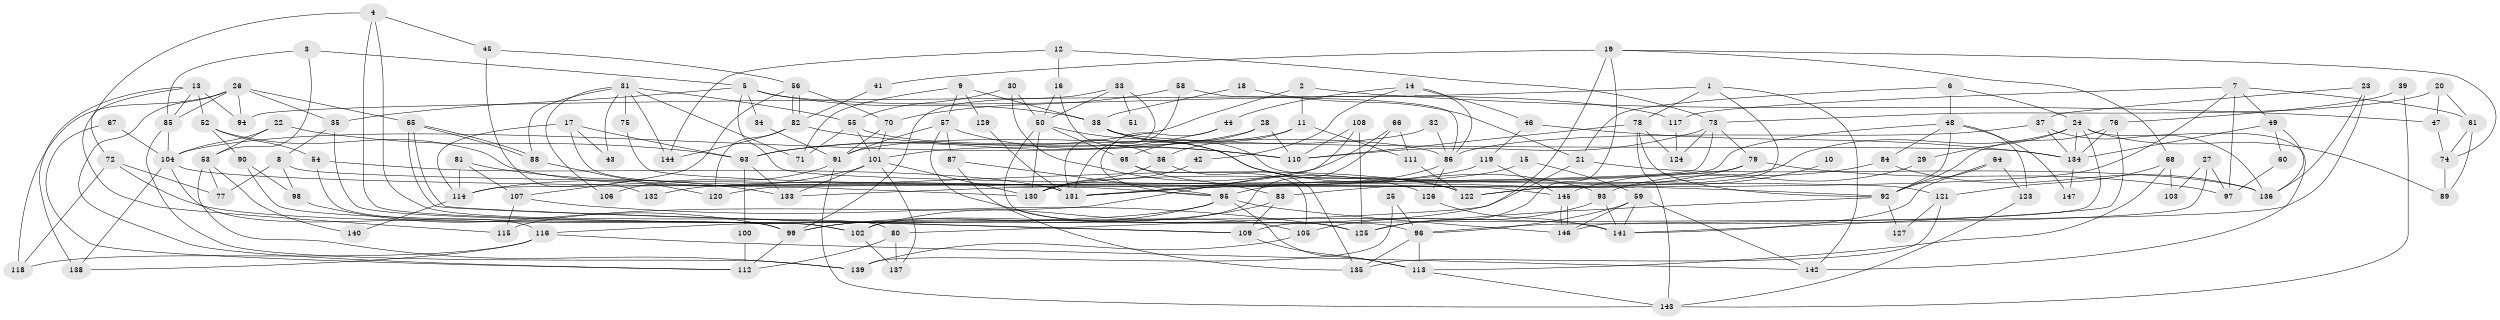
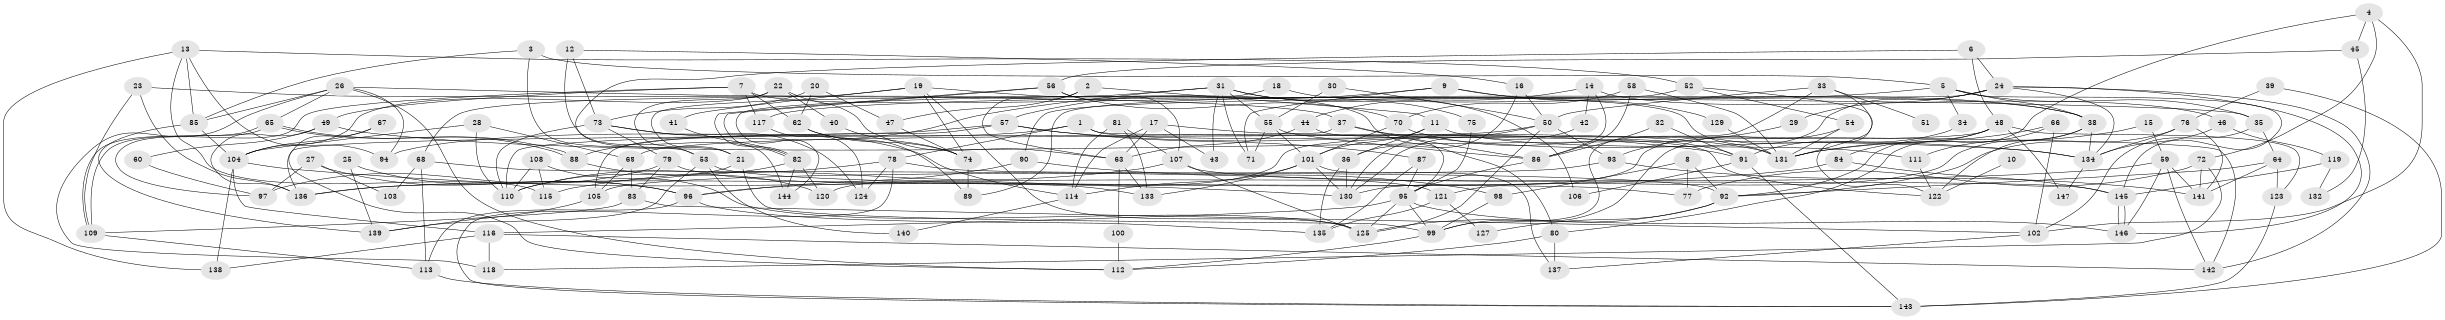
none -> (834, 123)
(2473, 123) -> (797, 123)
(299, 147) -> (2271, 146)
none -> (1648, 182)
(1429, 197) -> none
(1286, 244) -> (1388, 211)
